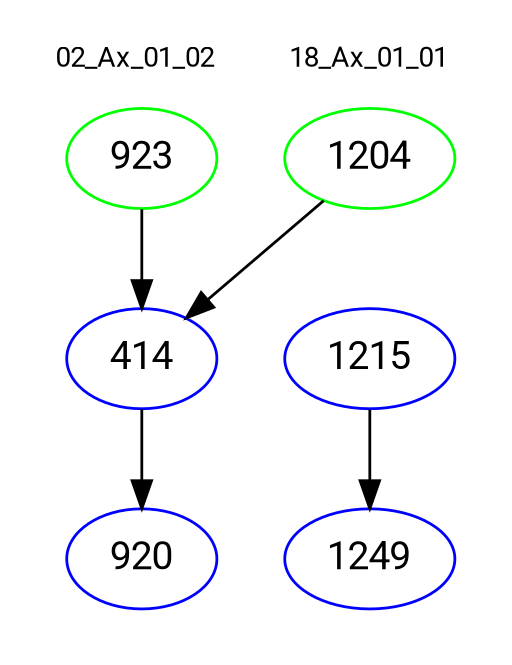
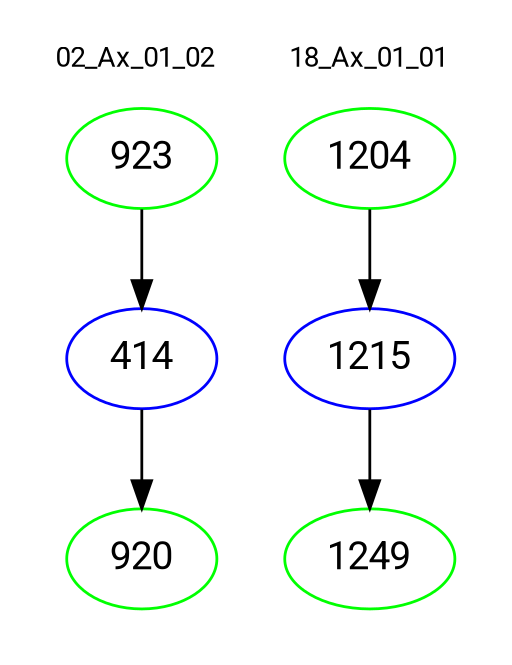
(280, 238) -> (370, 245)
(142, 559) -> (142, 559)
(370, 559) -> (370, 559)
